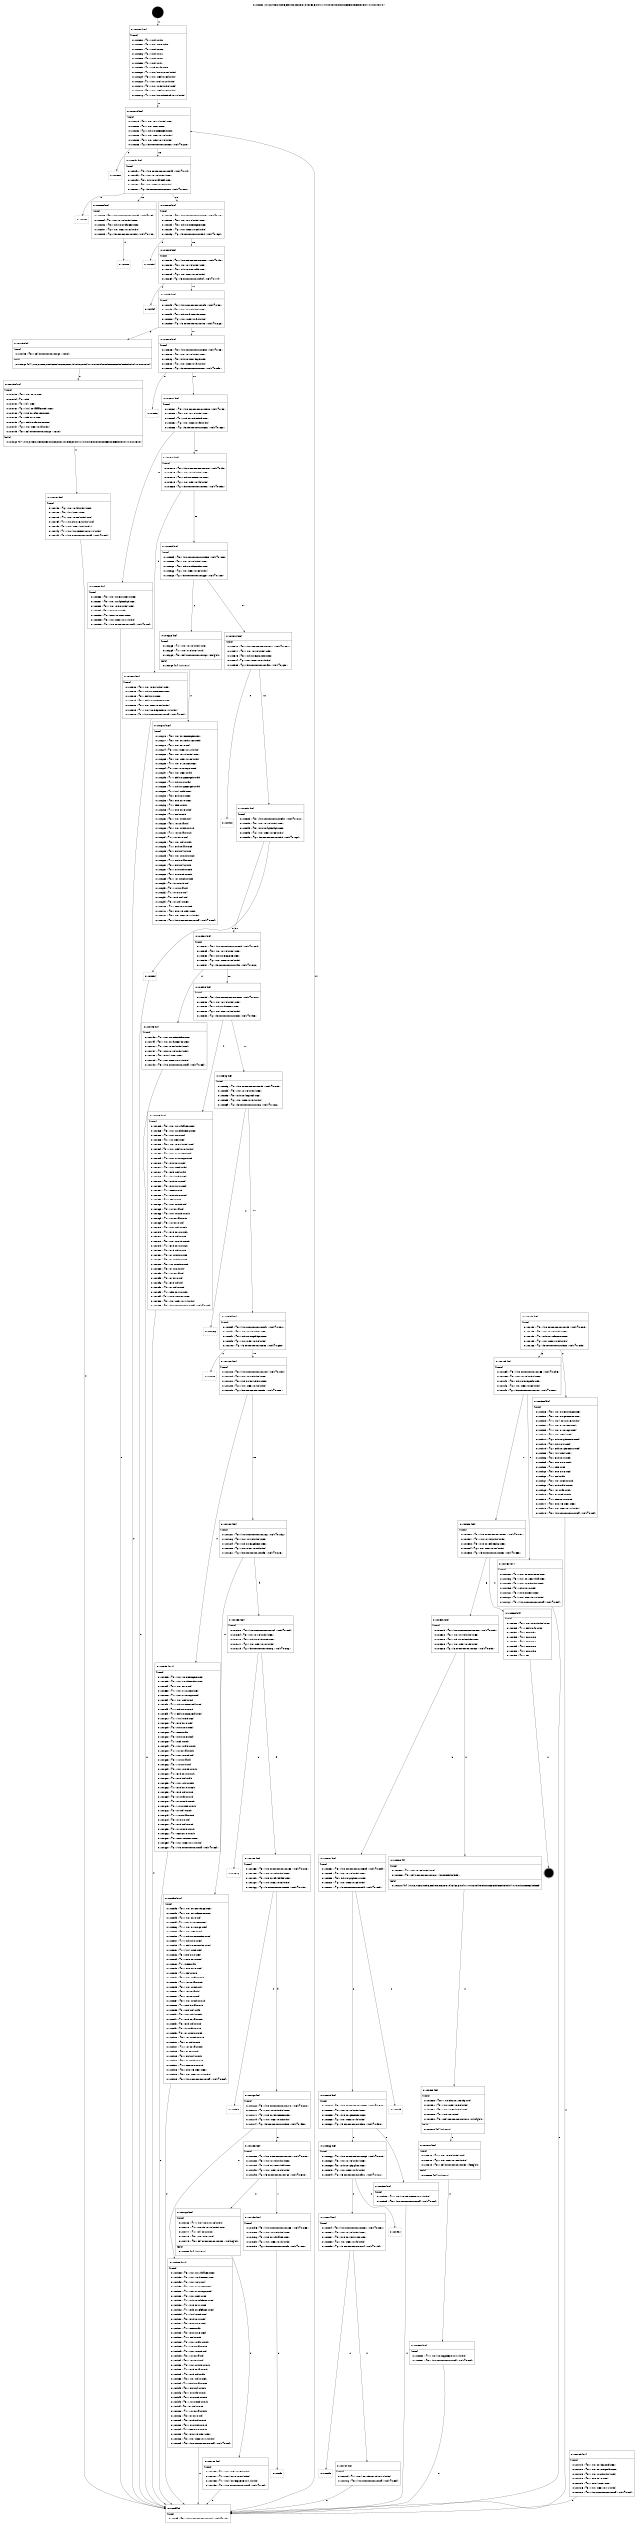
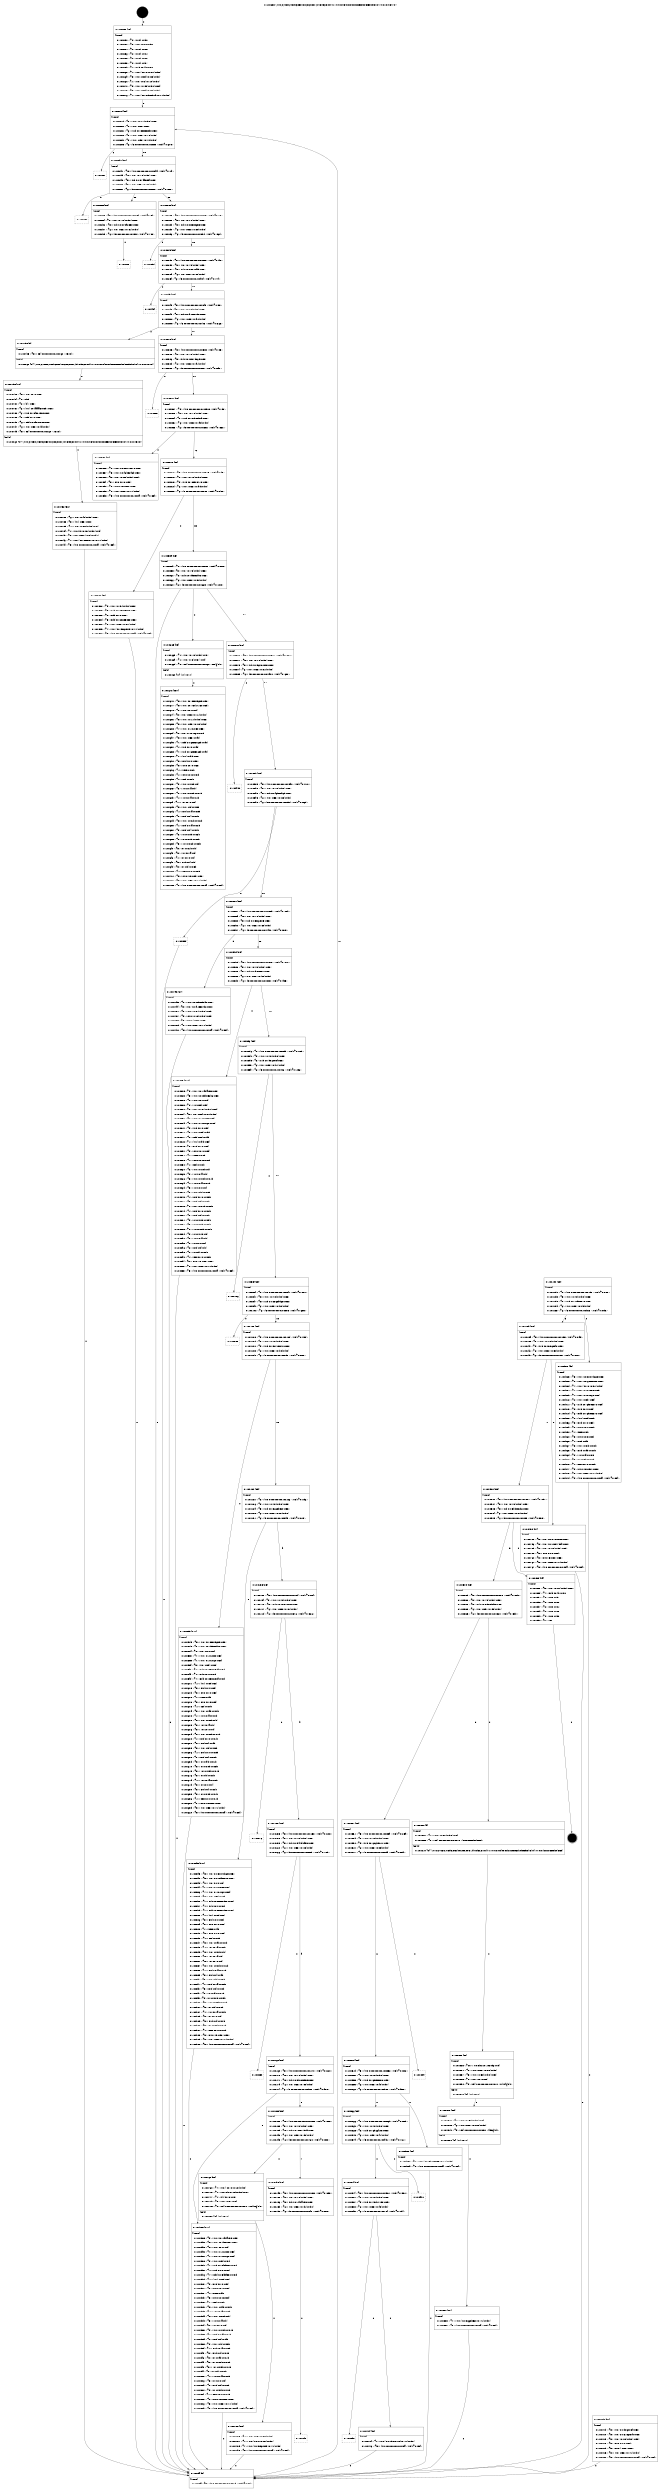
(120, 1582) -> (156, 1538)
